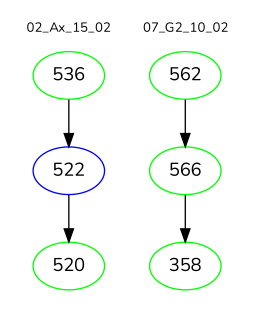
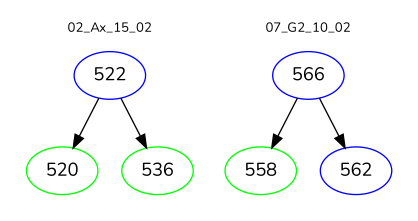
(185, 75) -> (356, 171)
(69, 117) -> (131, 117)
(185, 117) -> (329, 117)
(185, 171) -> (308, 75)
(185, 266) -> (261, 171)
